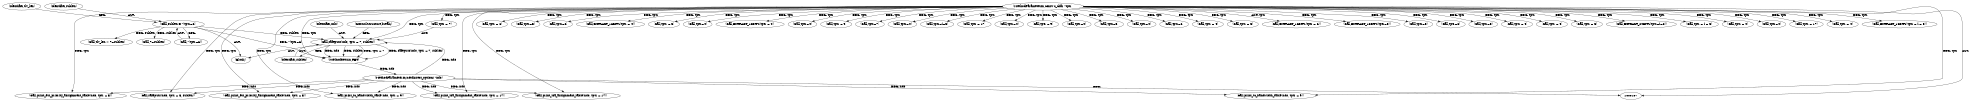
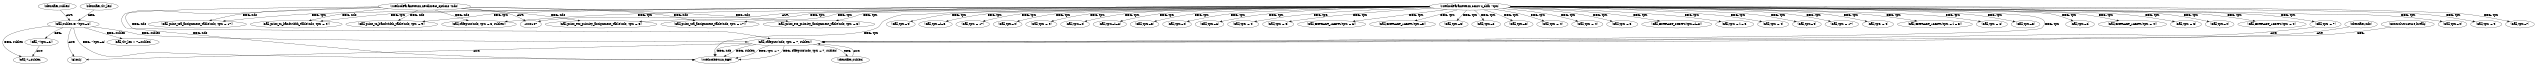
(1258, 15) -> (1416, 15)
none -> (1110, 24)
(178, 35) -> (36, 50)
(375, 69) -> (274, 42)
(1097, 87) -> (521, 15)
